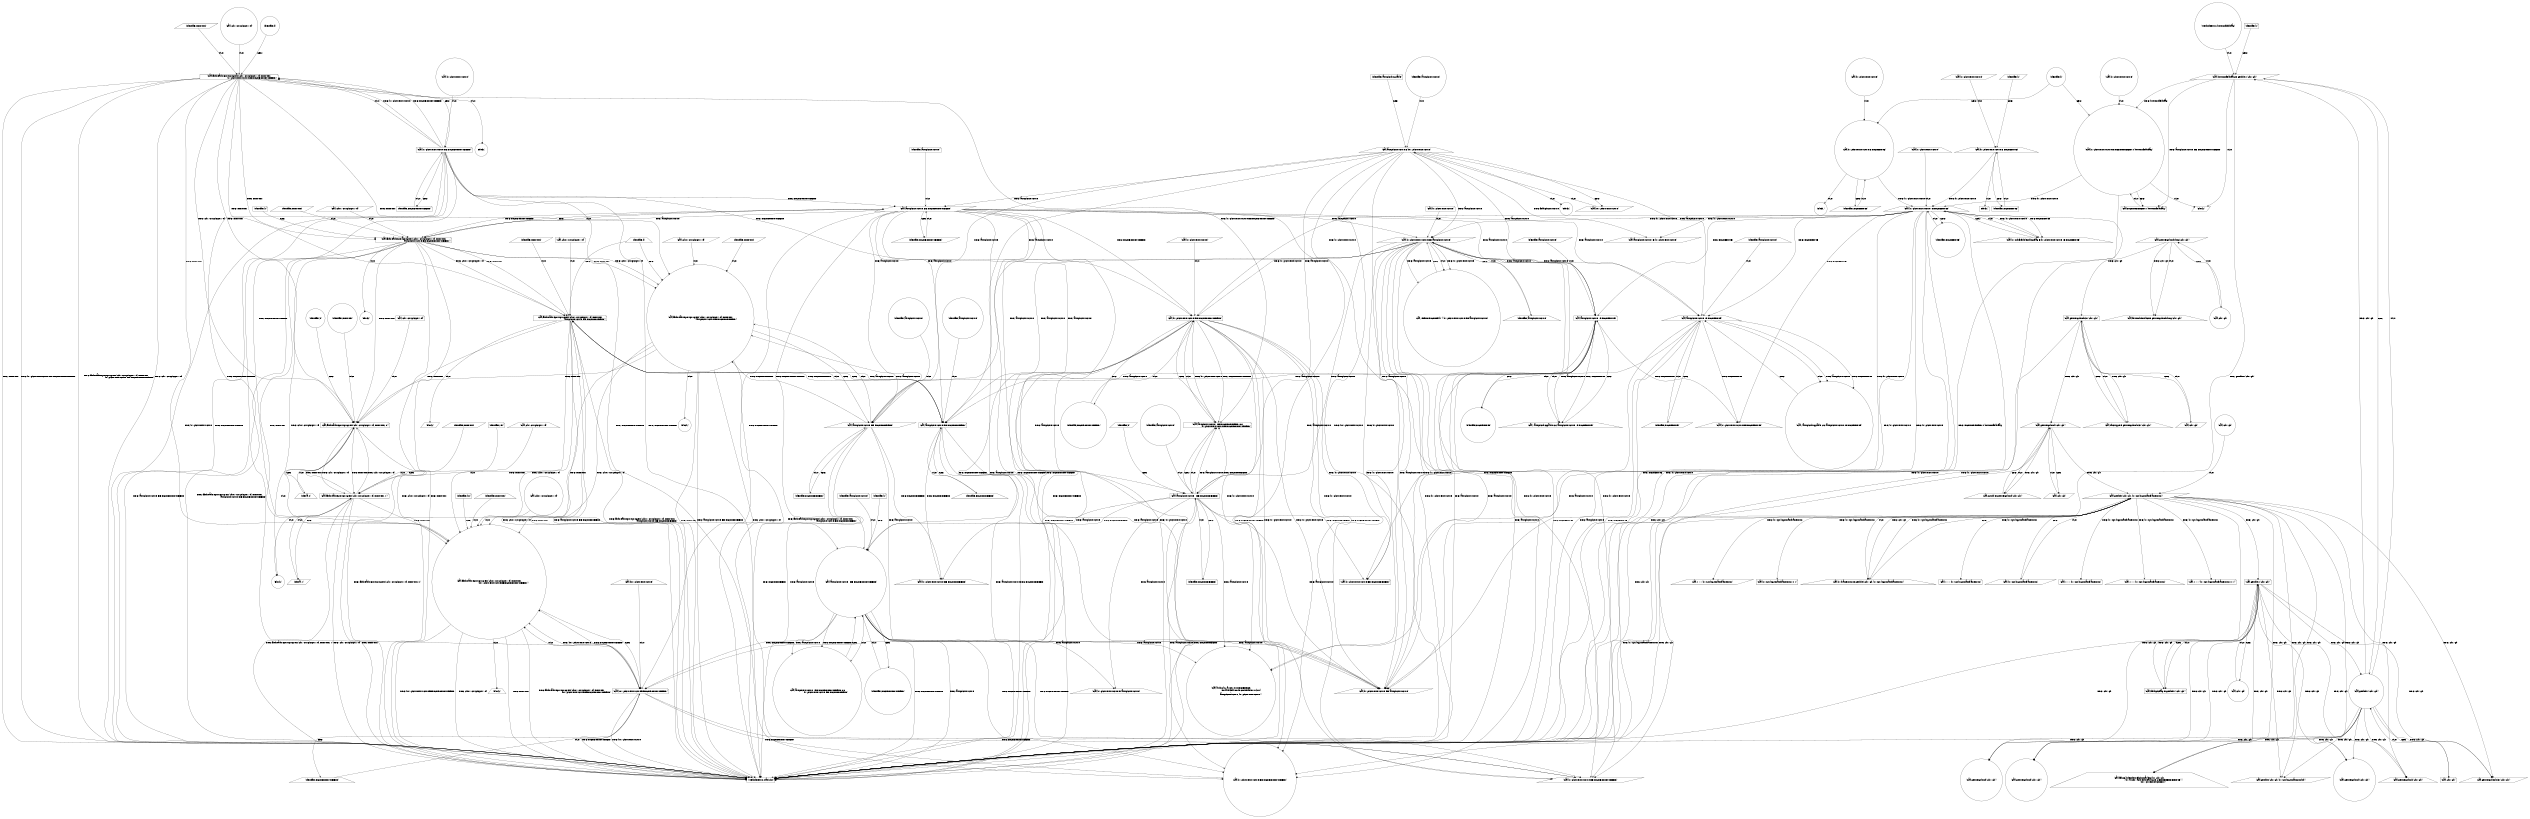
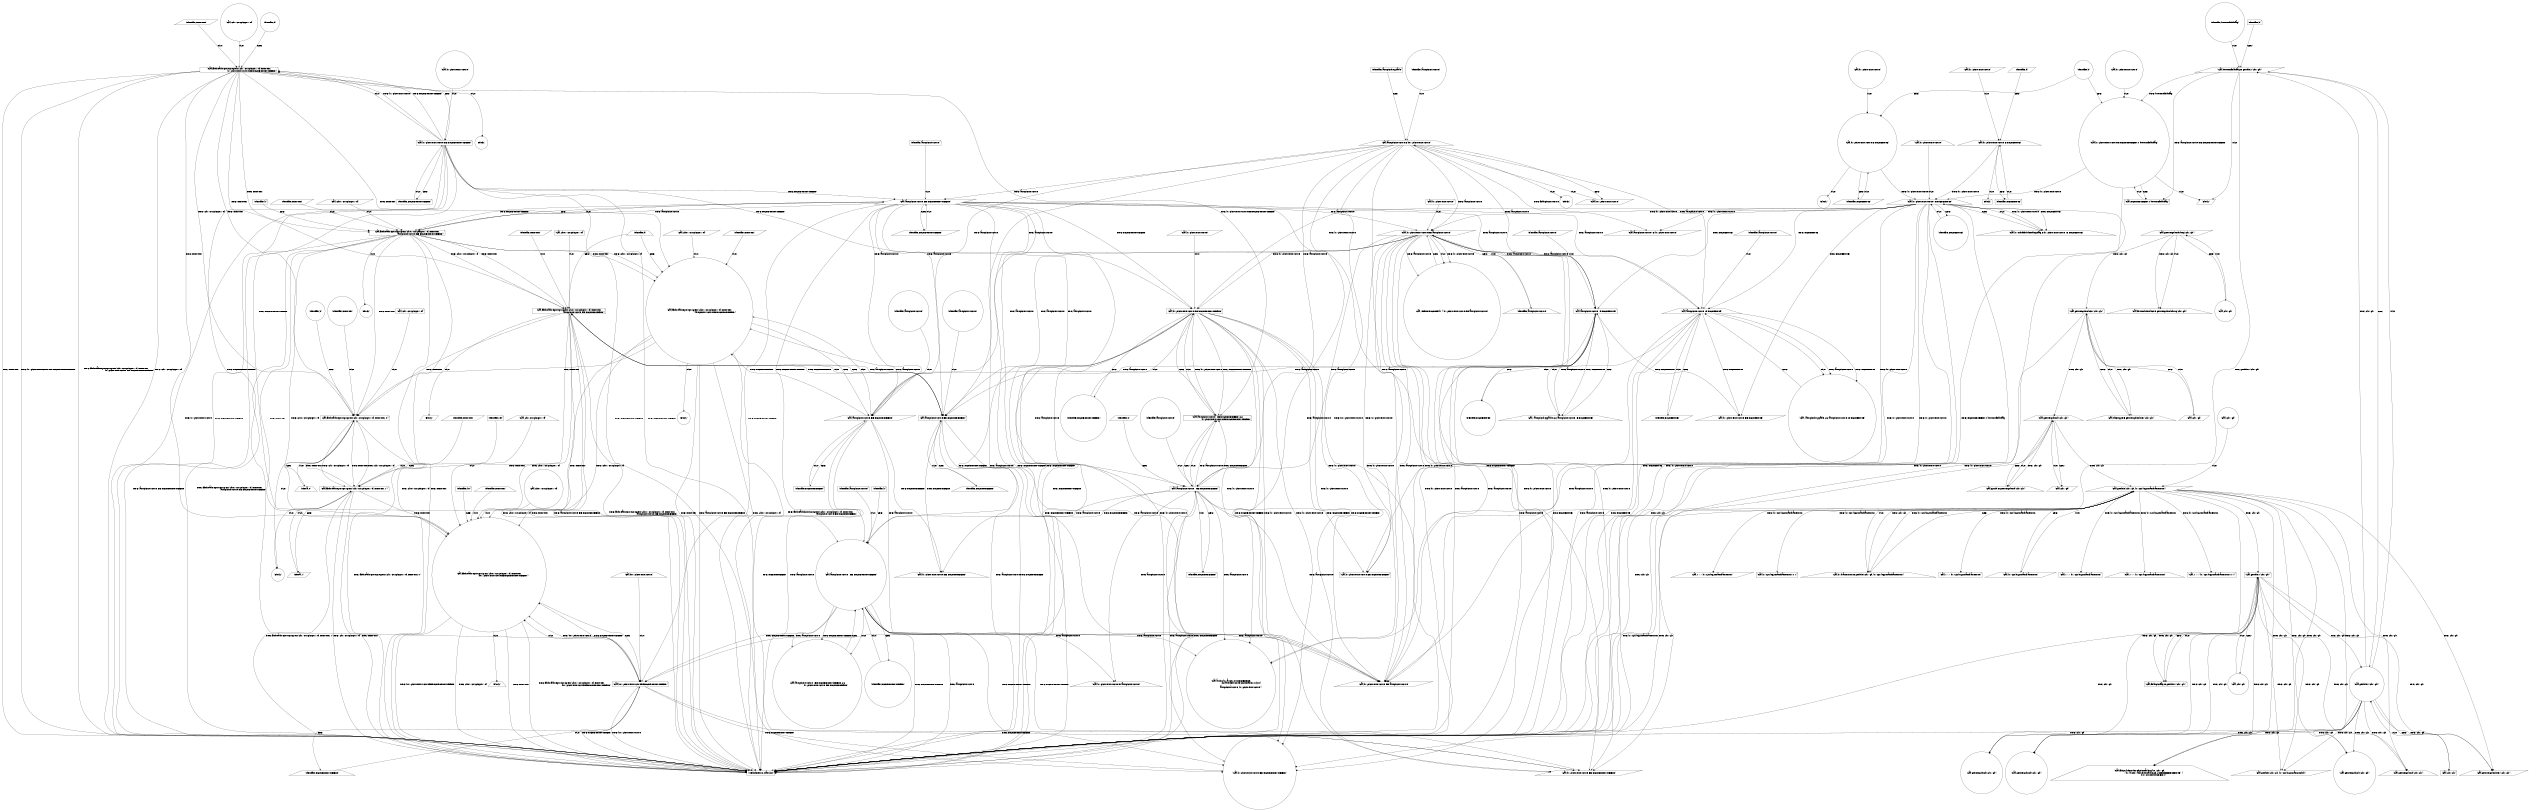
(2218, 26) -> (2225, 22)
(1739, 425) -> (1740, 418)
